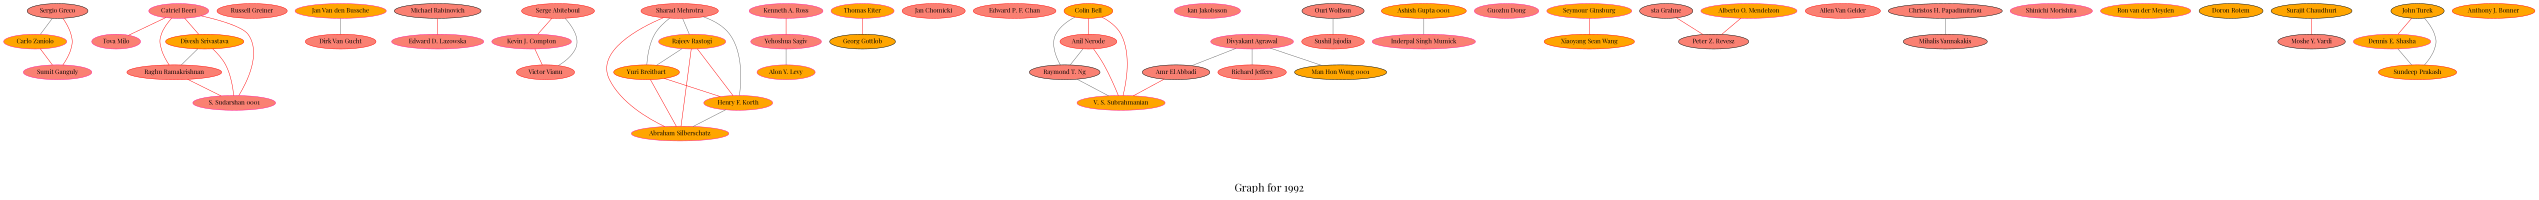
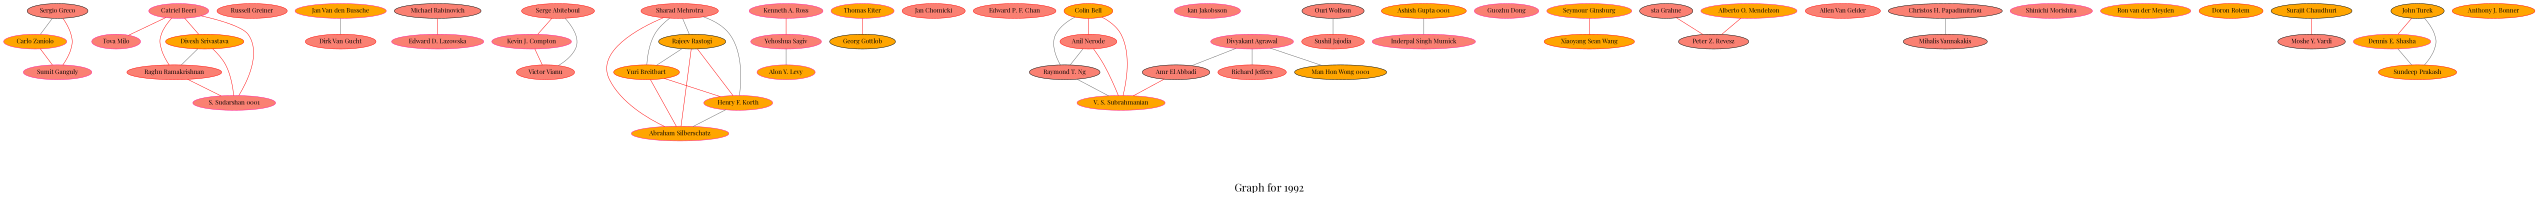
(2231, 11) -> (2231, 11)
(692, 42) -> (692, 42)
